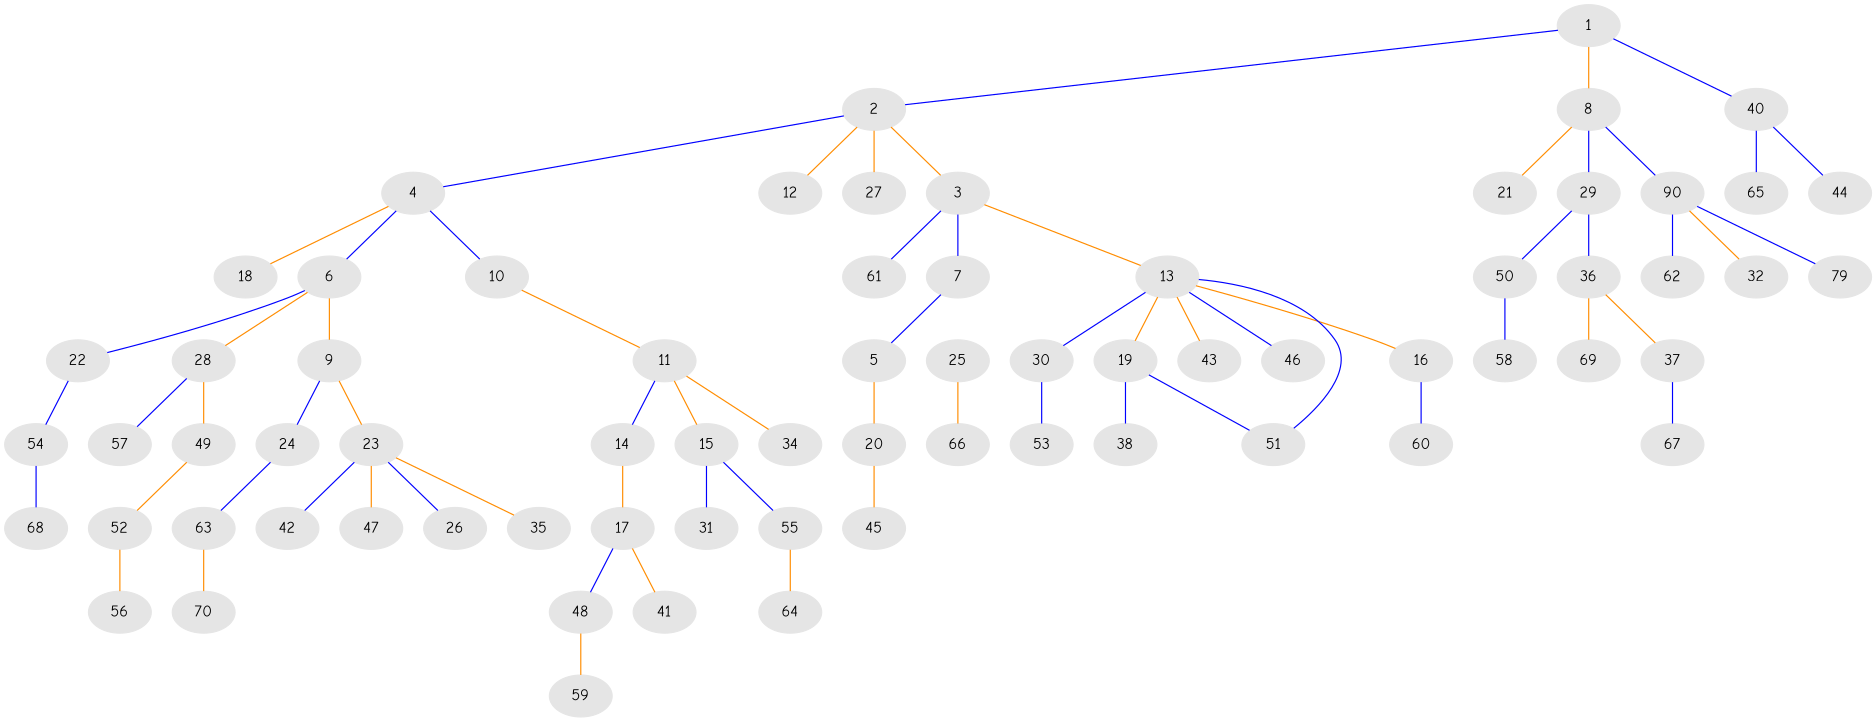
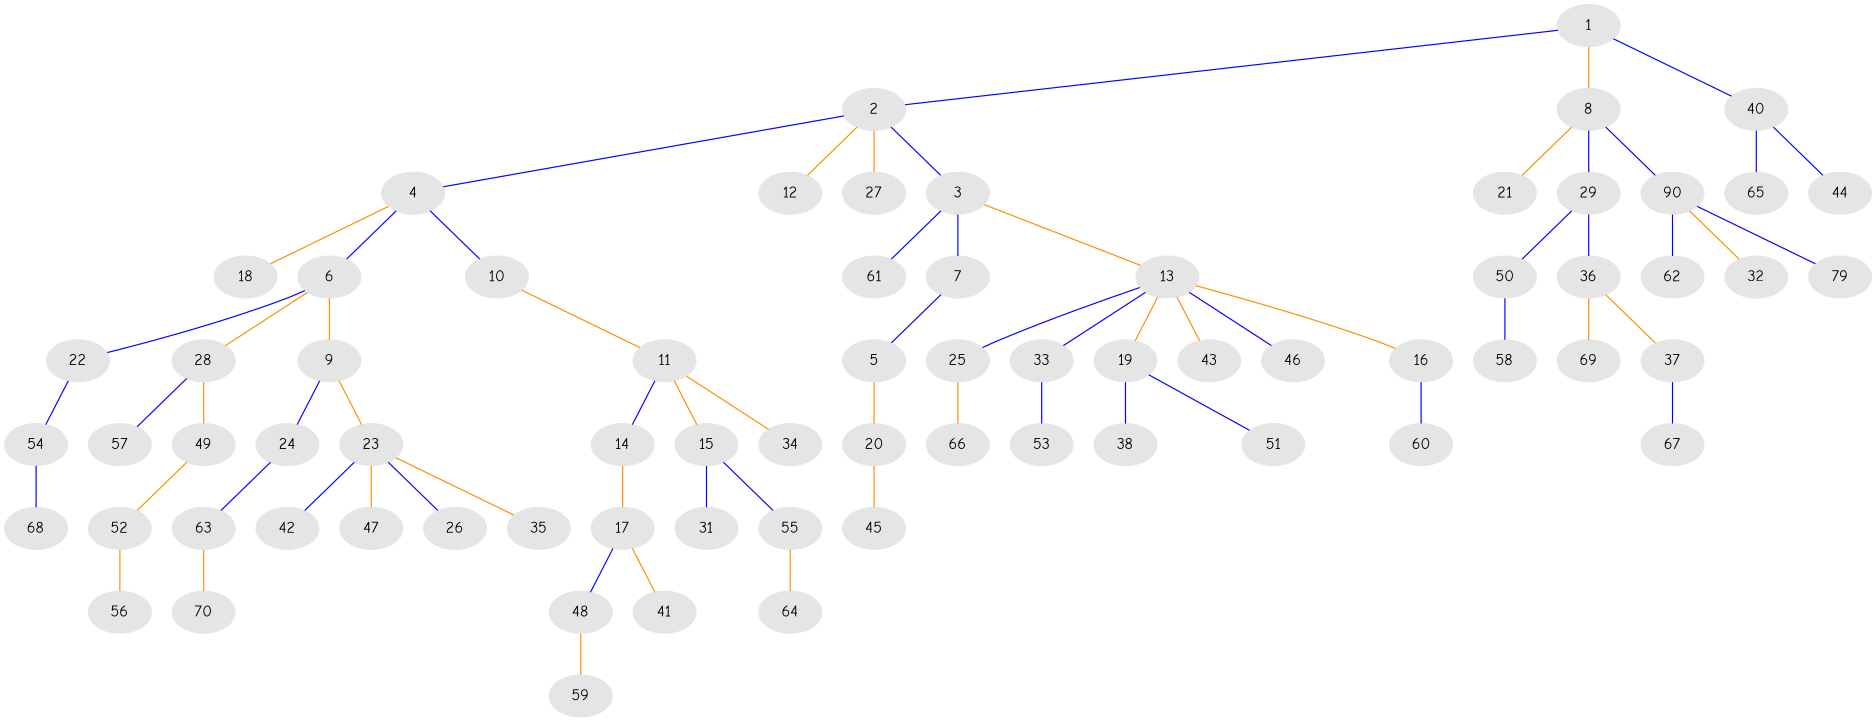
(916, 151) -> (916, 151)
(1328, 332) -> (1061, 316)
(1042, 361) -> (1042, 361)
